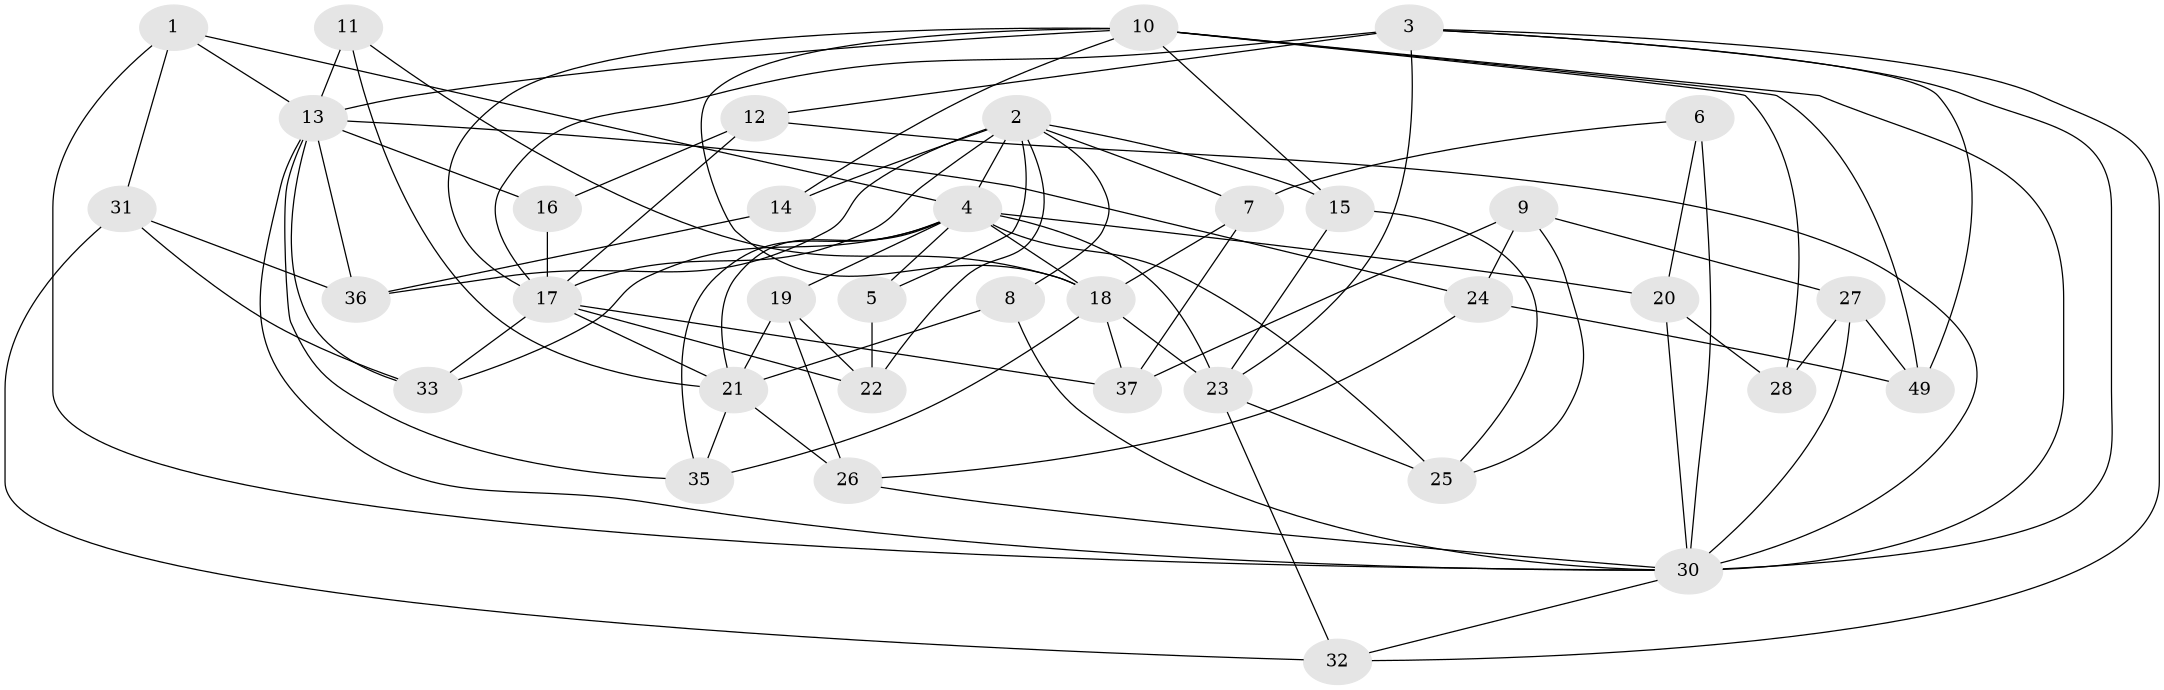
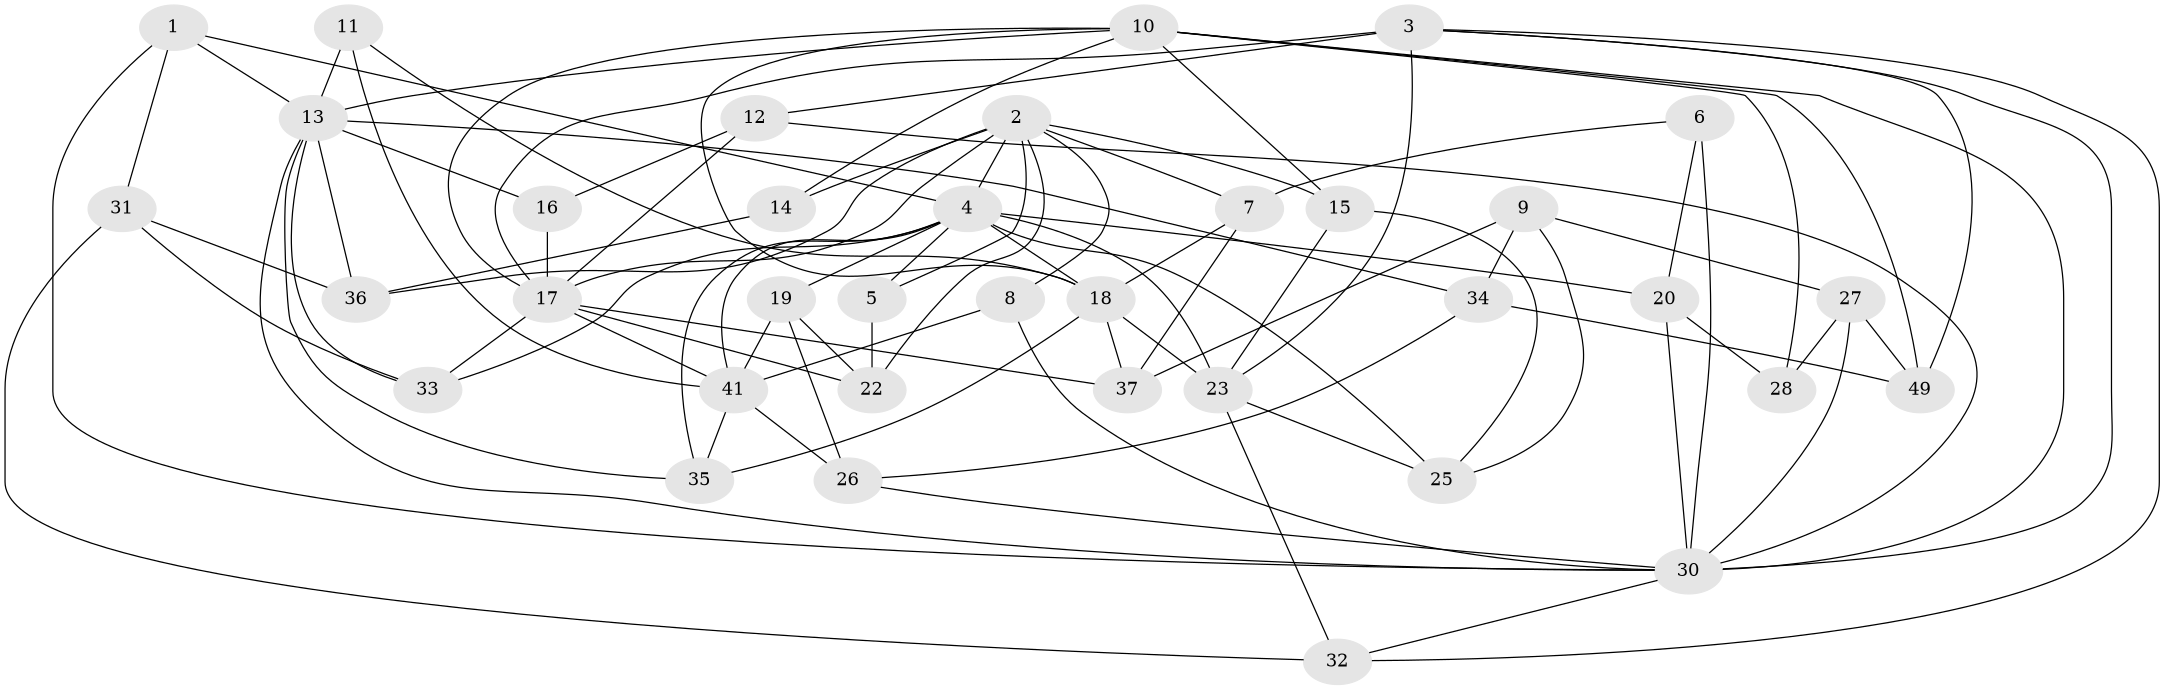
(1479, 299) -> (1479, 299)
(734, 390) -> (734, 390)
